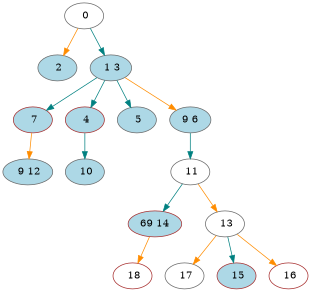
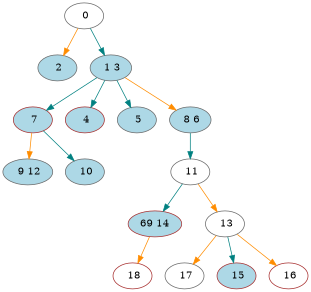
(190, 120) -> (190, 120)
(85, 142) -> (56, 143)
